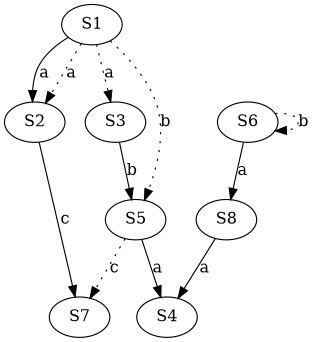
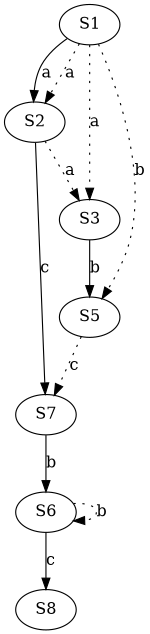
none -> (59, 166)
(243, 171) -> (50, 561)
(167, 317) -> none
none -> (46, 458)
